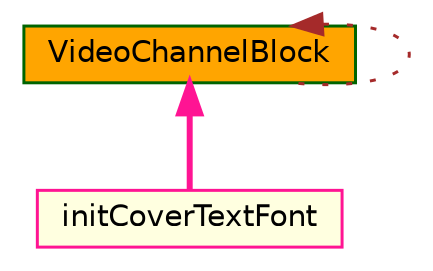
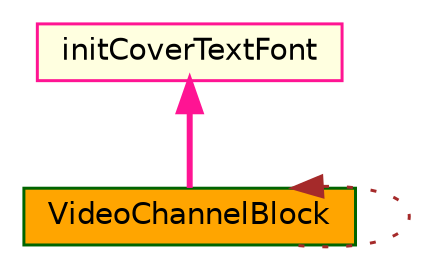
(190, 152) -> (190, 150)
